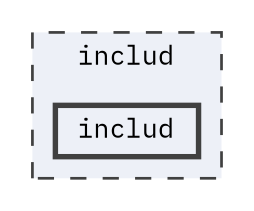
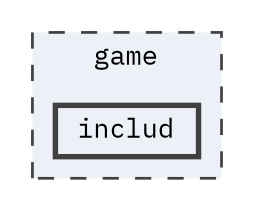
(127, 58) -> (127, 58)
